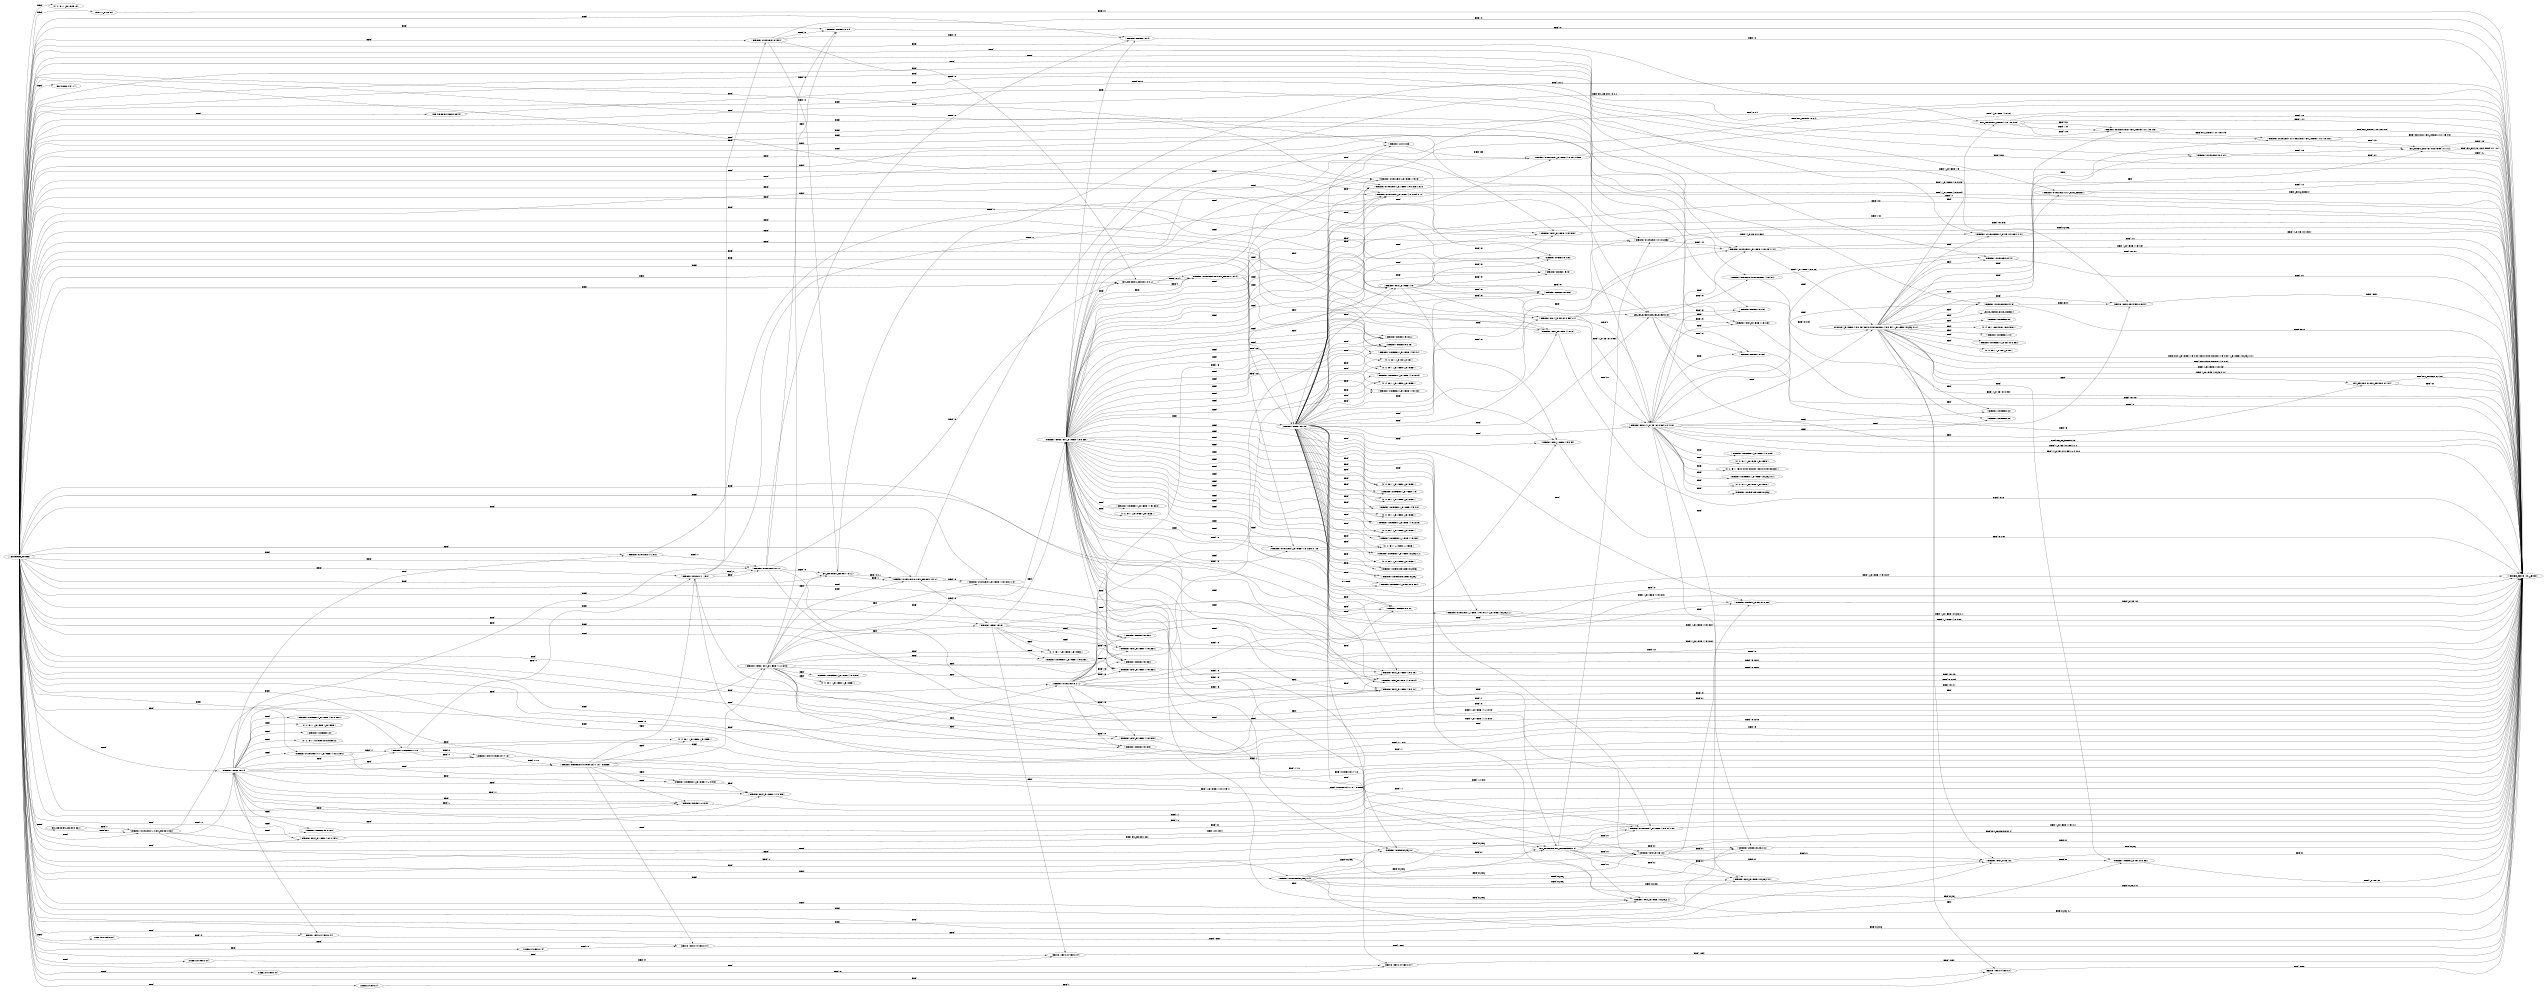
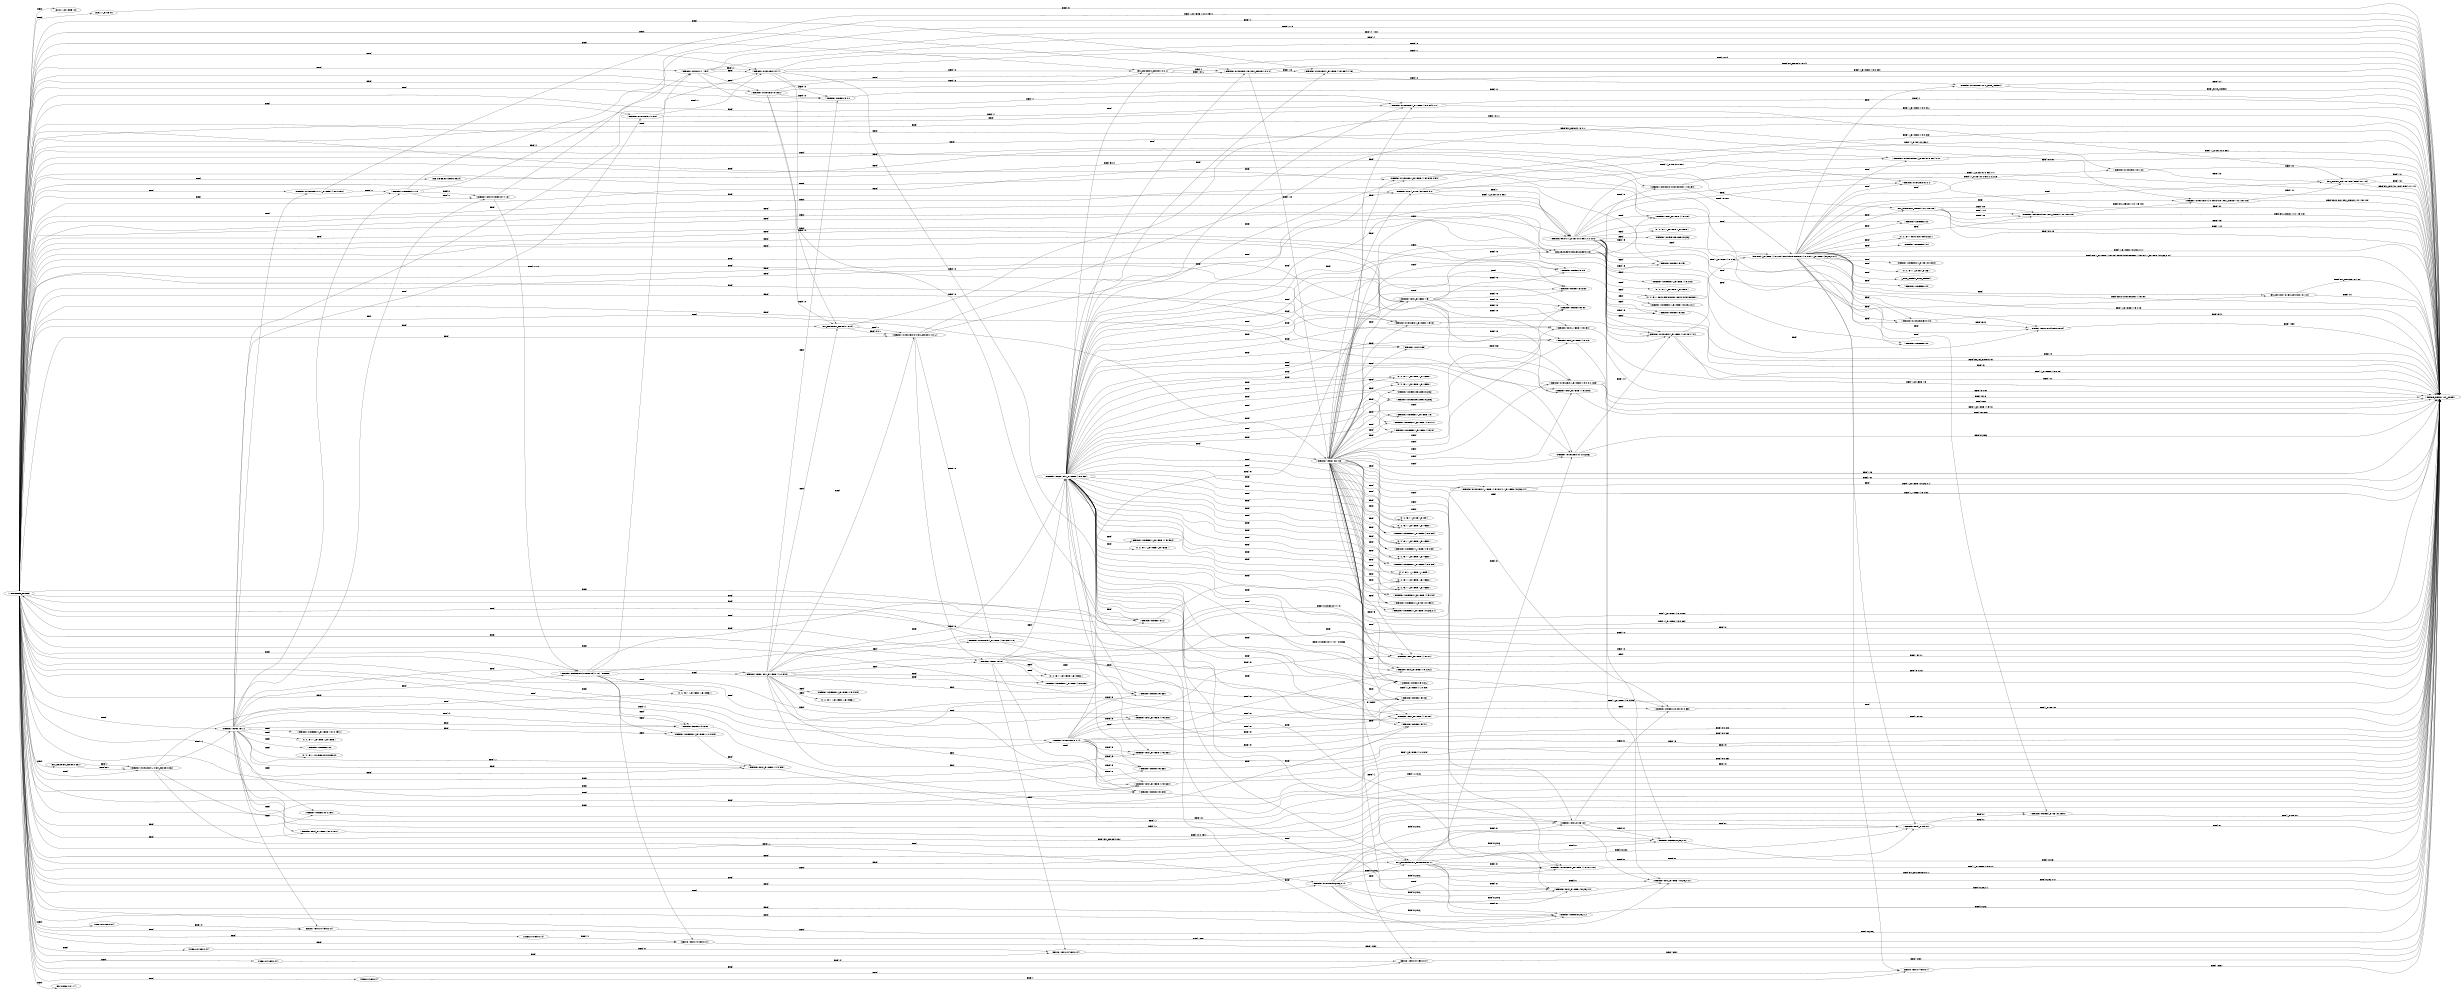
(66, 6) -> (66, 10)
(1353, 316) -> (1260, 261)
(1752, 469) -> (1672, 297)
(508, 508) -> (504, 609)
(1346, 611) -> (1371, 612)
(1478, 855) -> (1478, 909)
